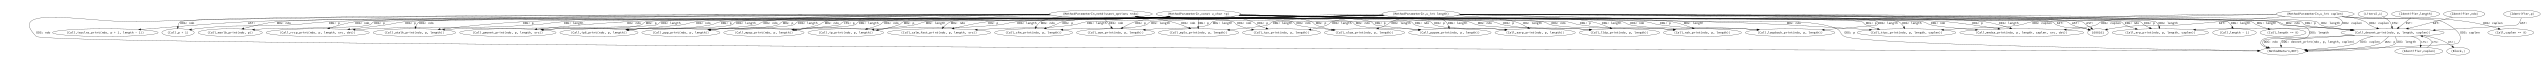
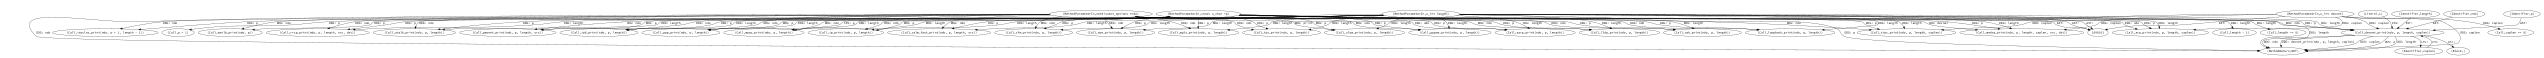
(2315, 14) -> (2315, 14)
(612, 15) -> (586, 16)
(252, 23) -> (252, 23)
(1304, 23) -> (1304, 23)
(1938, 23) -> (1938, 23)
